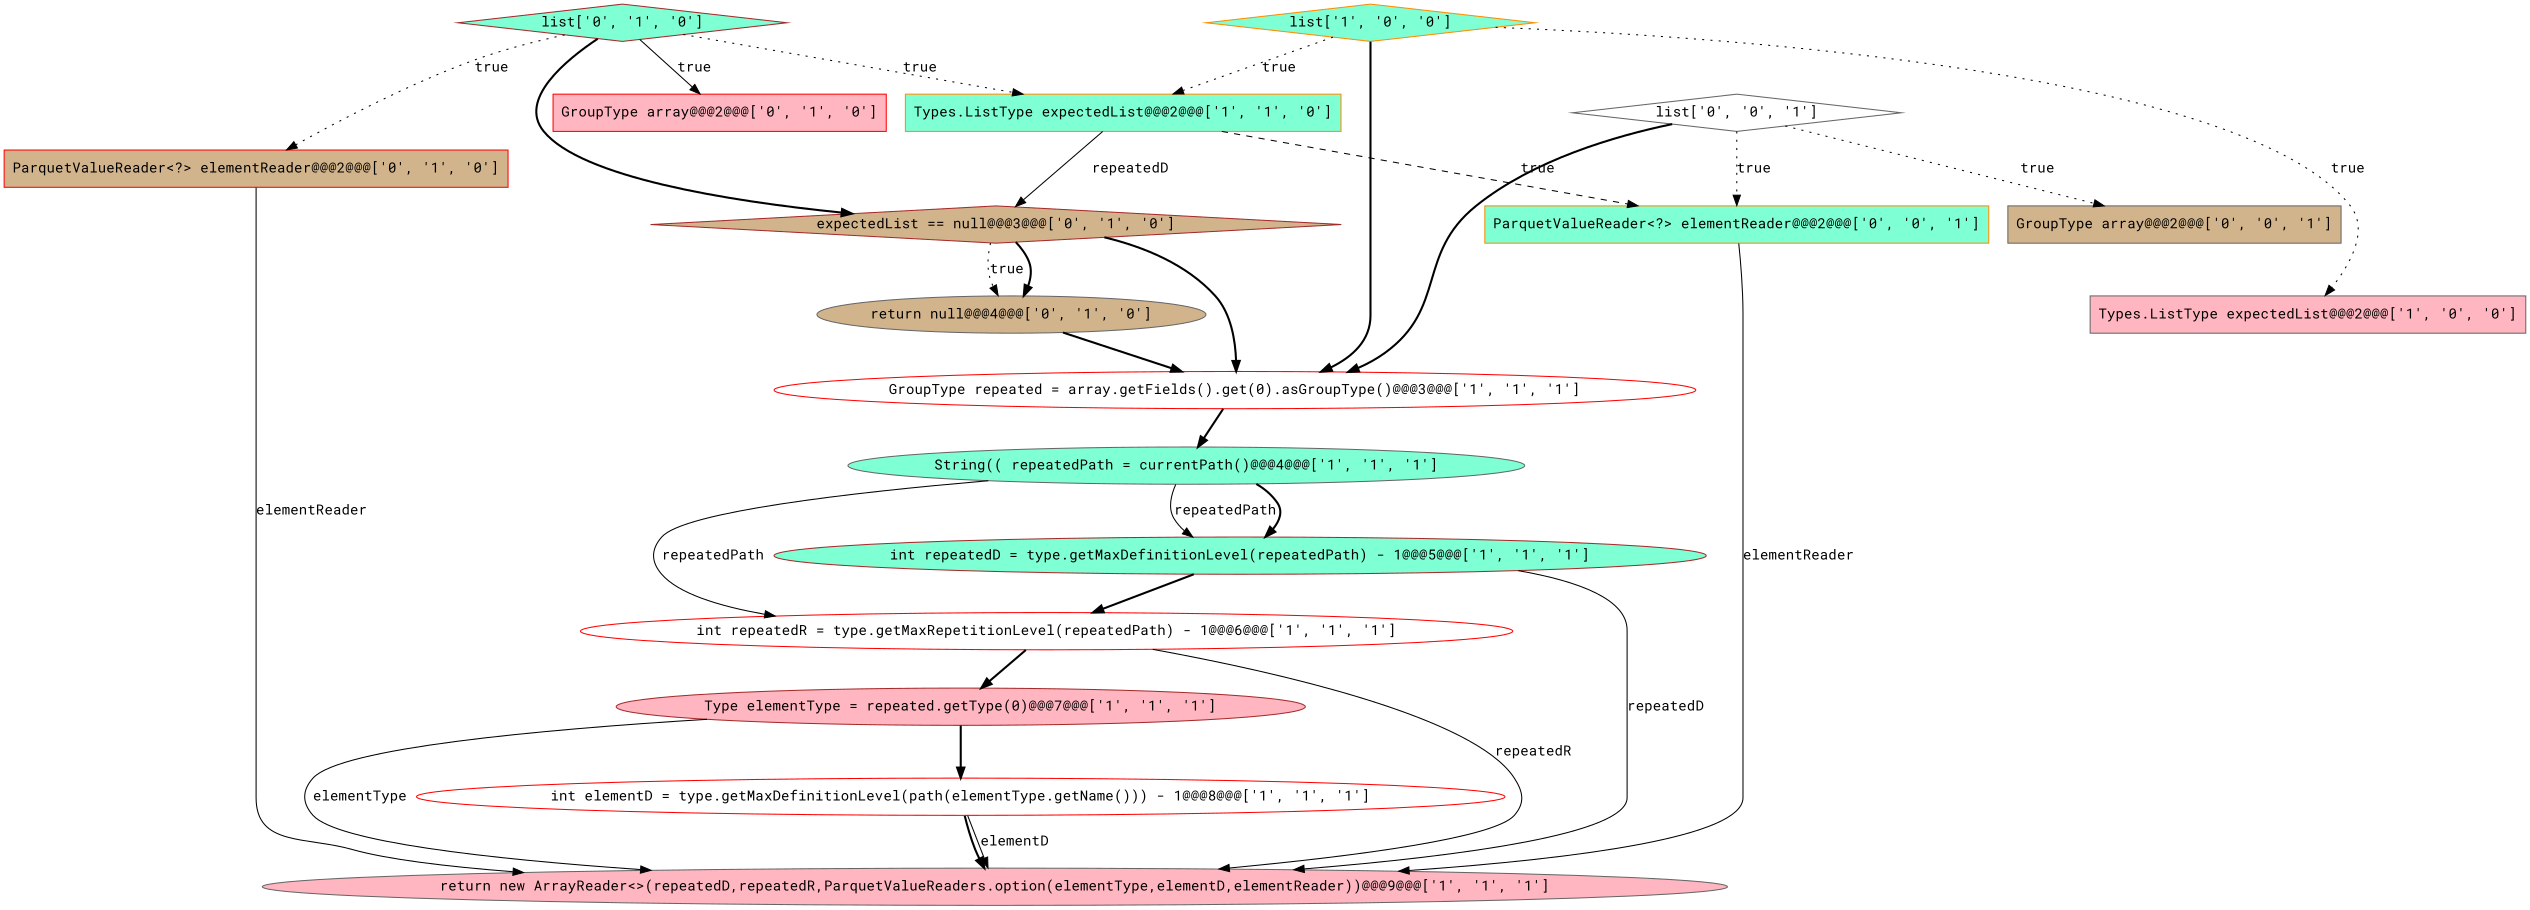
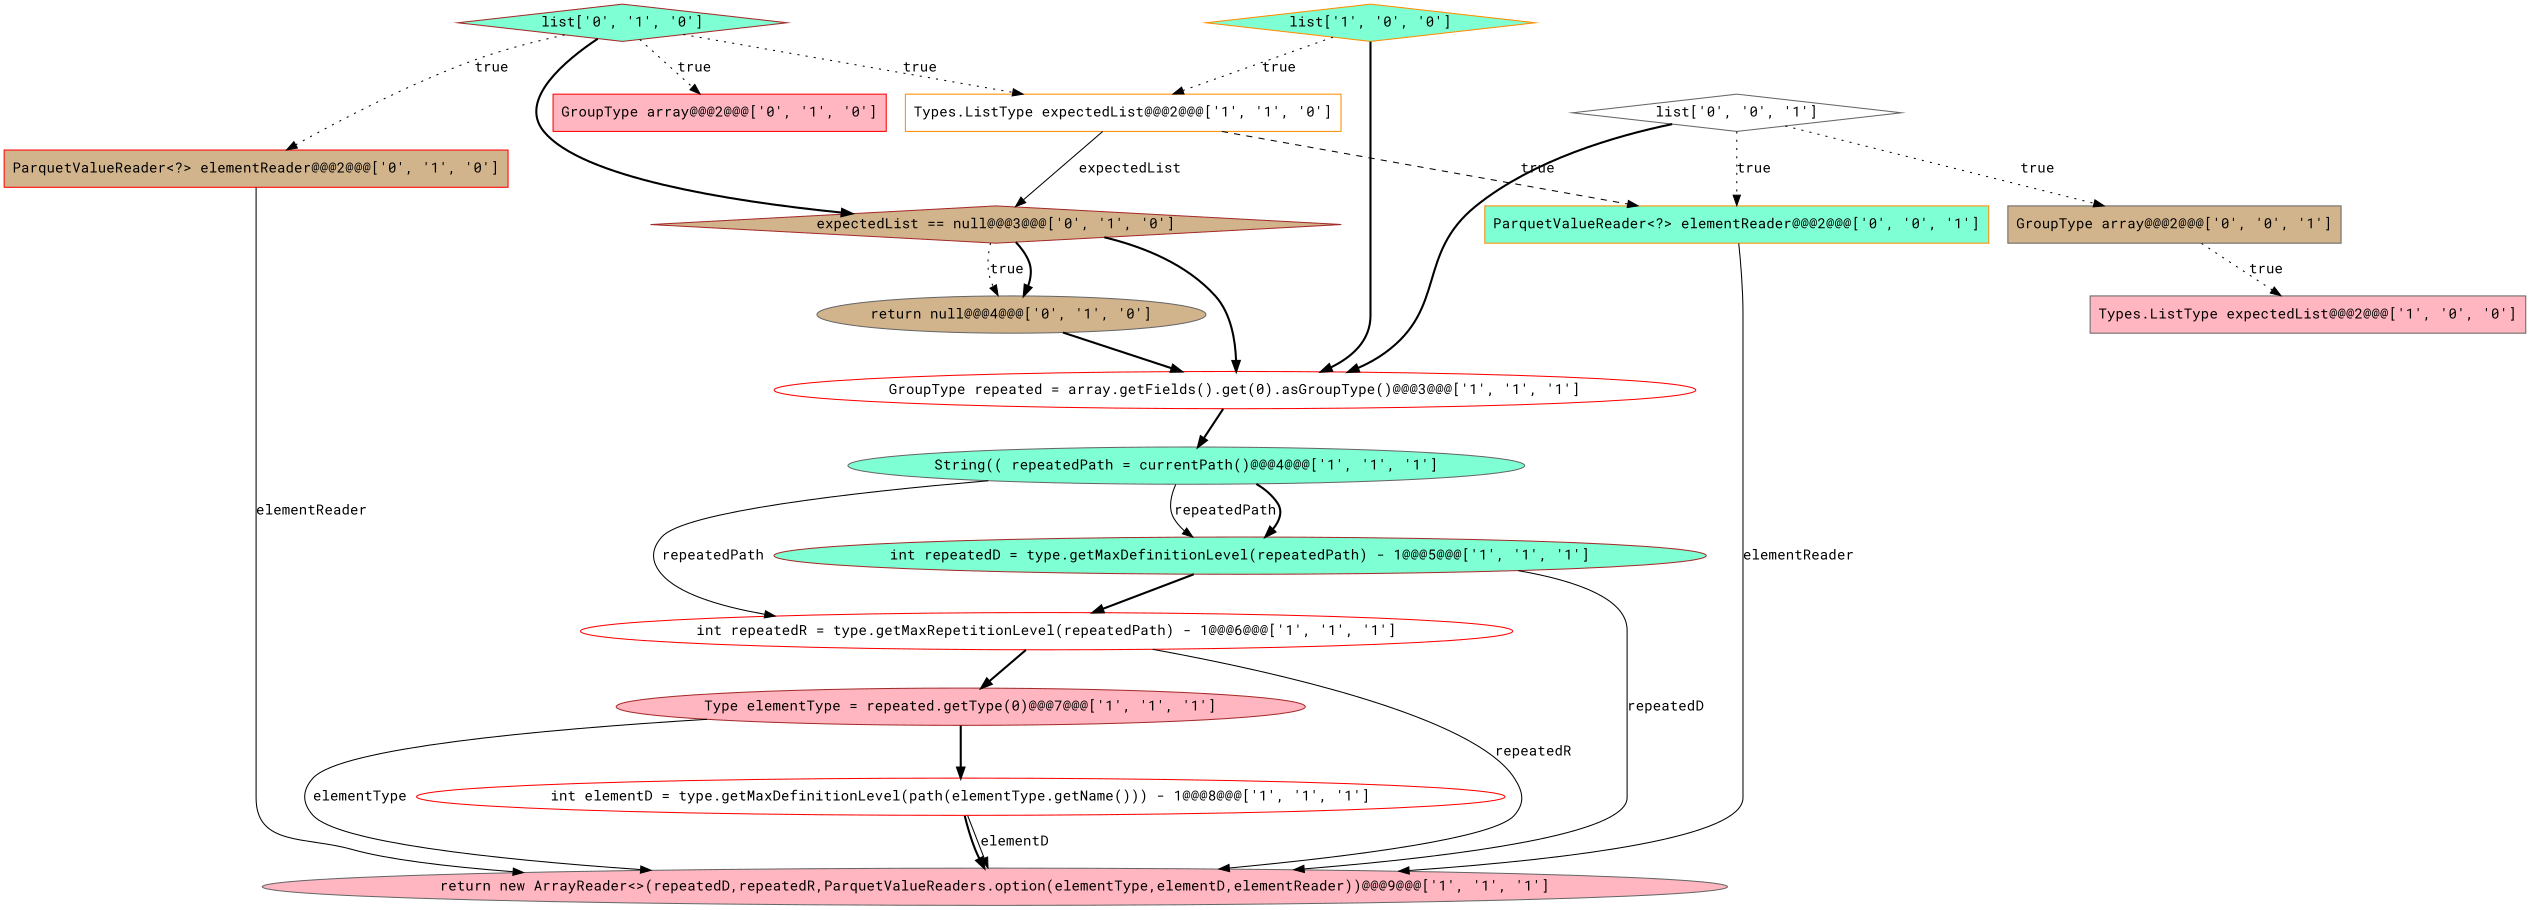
(666, 63) -> (666, 63)
(1982, 72) -> (2237, 267)
(1123, 113) -> (1123, 113)
(1130, 169) -> (1130, 169)
